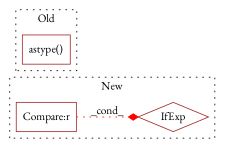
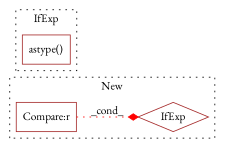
(46, 19) -> (46, 19)
